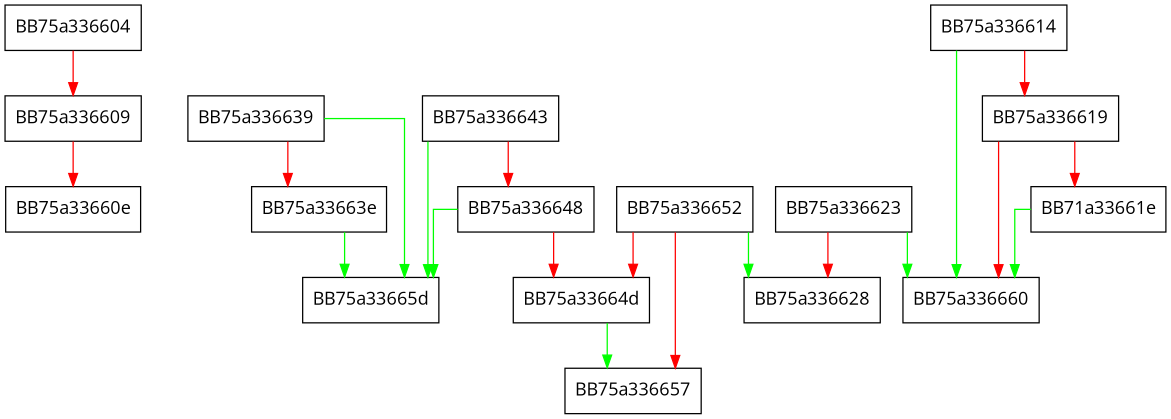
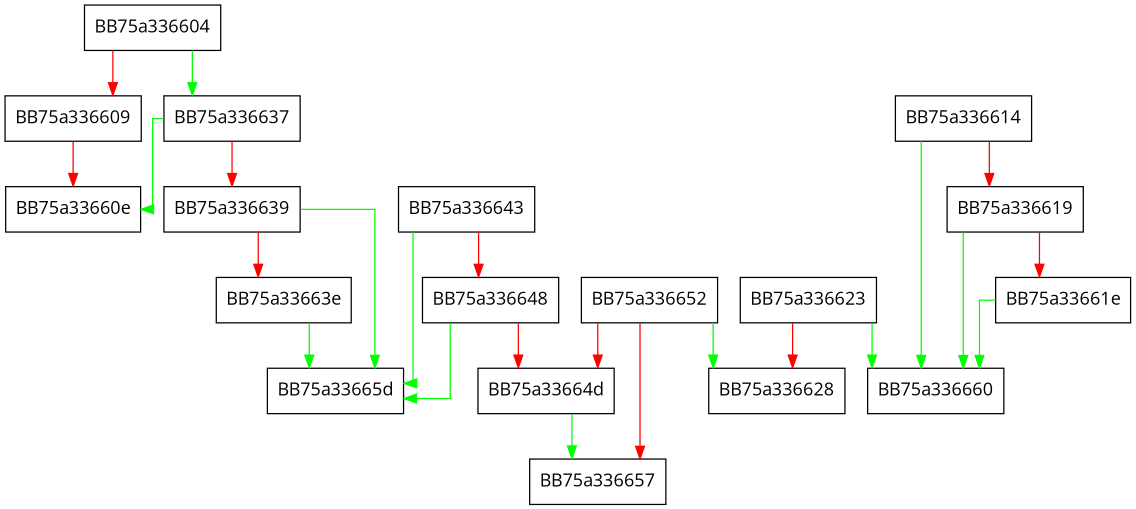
none -> (232, 119)
(999, 203) -> (963, 294)
(1098, 209) -> (1063, 300)
